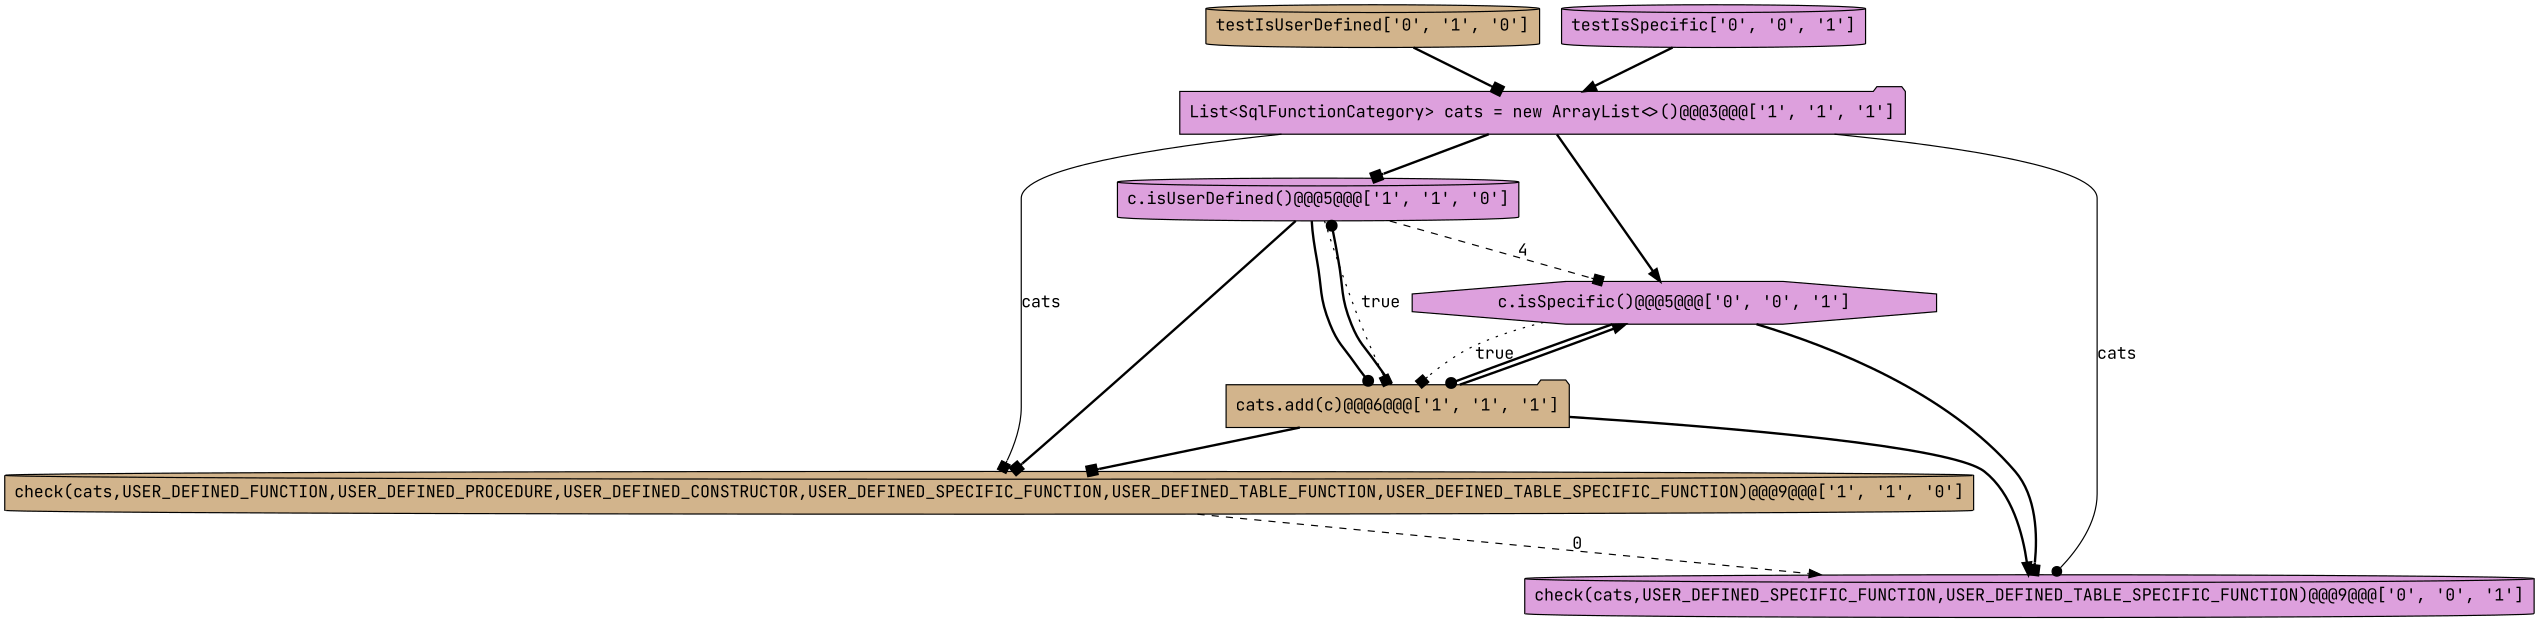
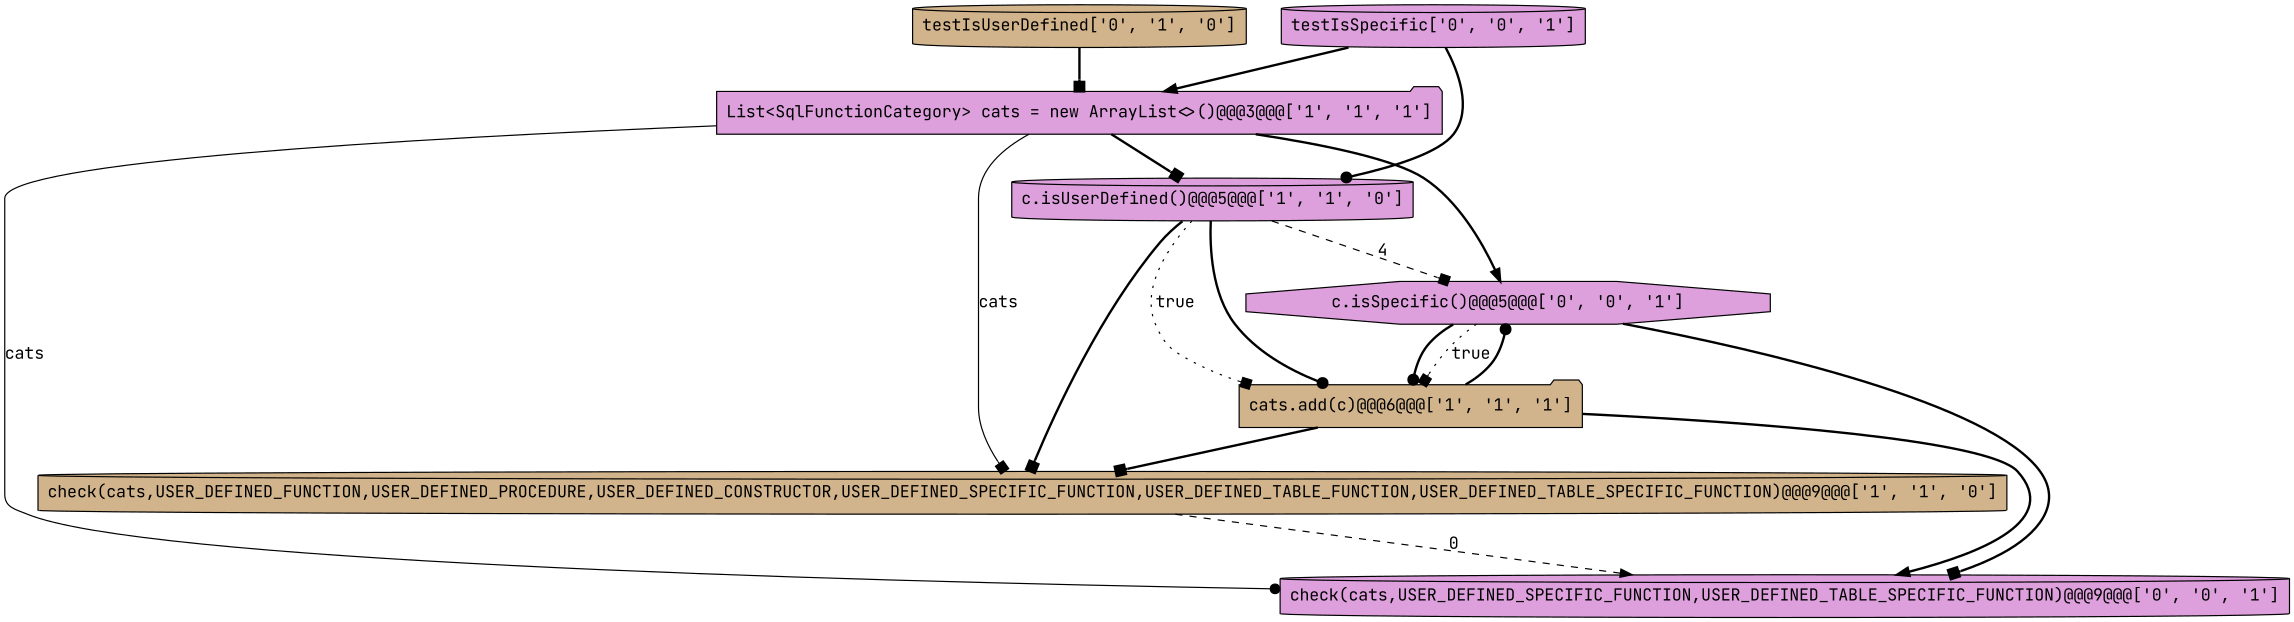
(1347, 313) -> (1446, 141)
(1537, 357) -> (1491, 364)
